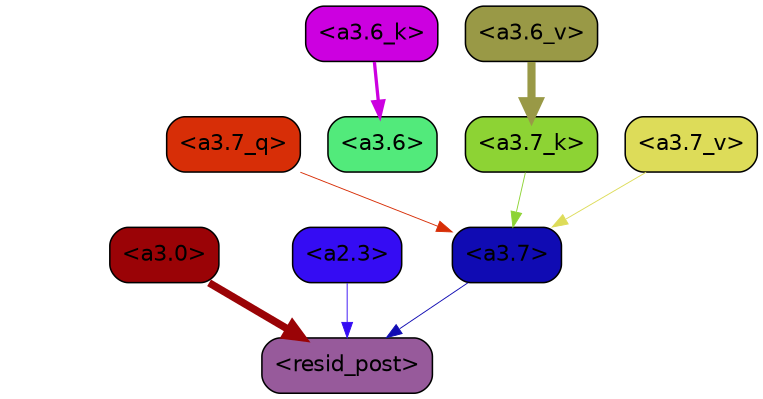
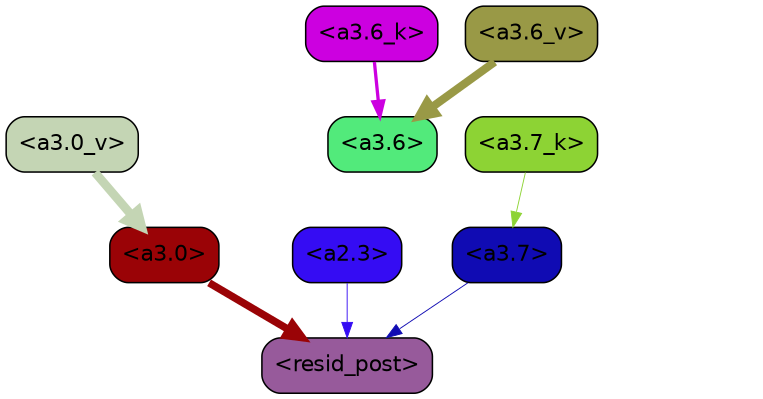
(531, 82) -> (463, 85)
none -> (72, 144)
(233, 144) -> none
(691, 144) -> none
